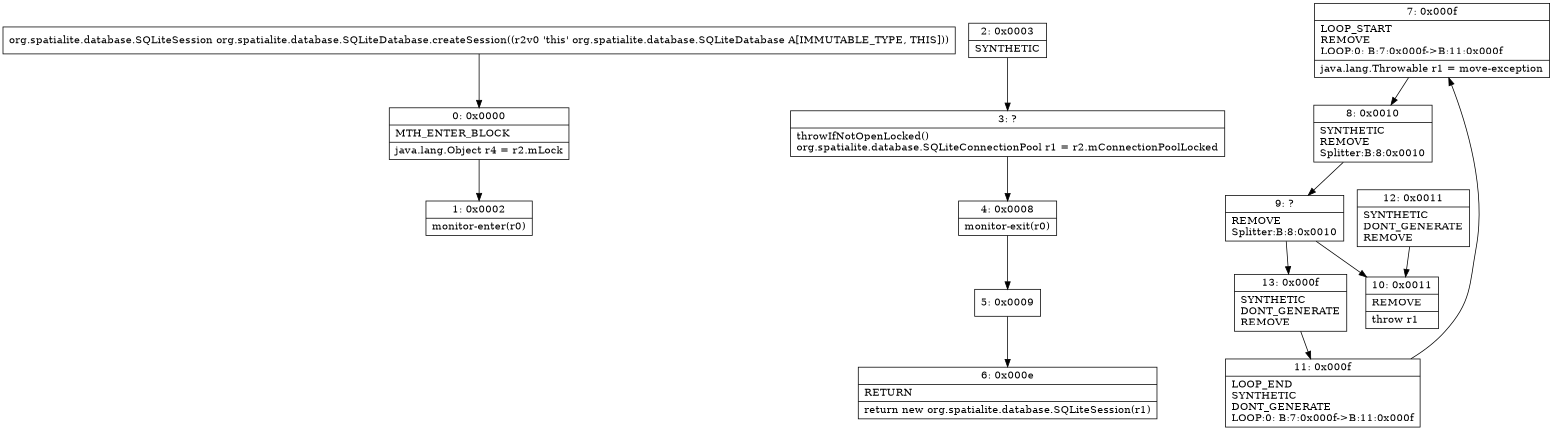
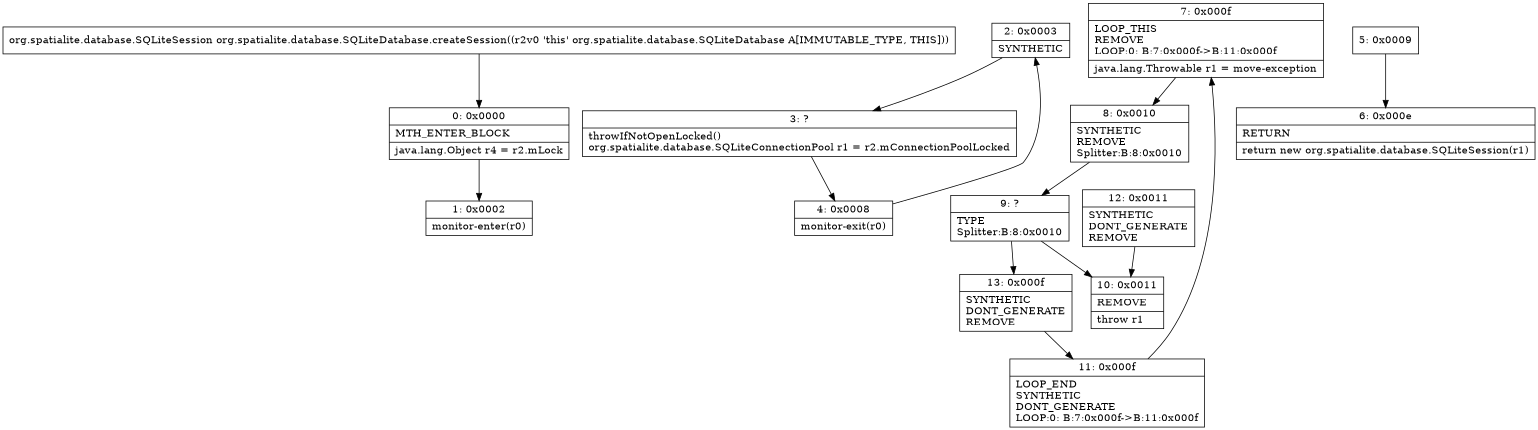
(1356, 29) -> (1126, 29)
(1257, 221) -> (971, 221)
(1008, 259) -> (1007, 170)
